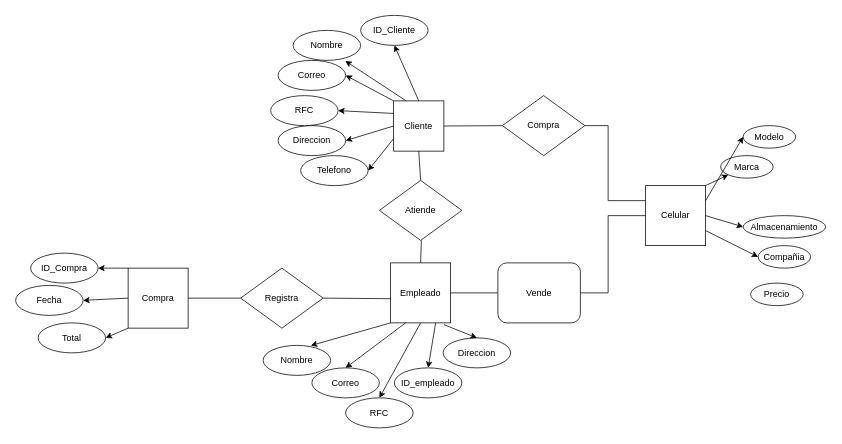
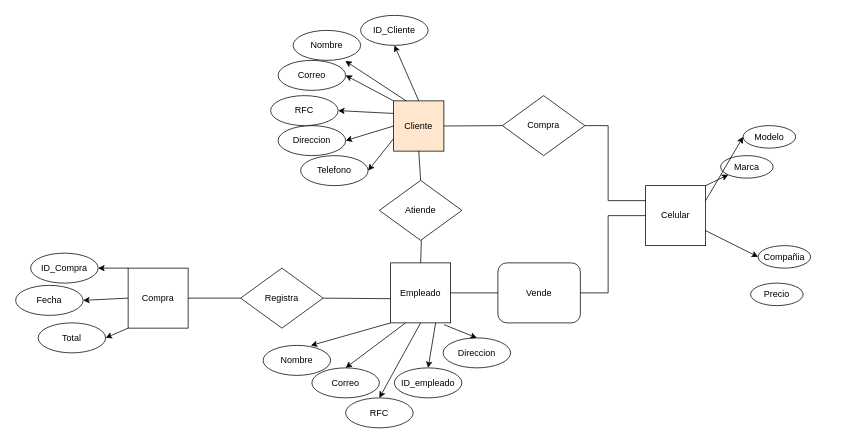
(419, 126) -> (419, 126)
(722, 221) -> none
(784, 227) -> none
